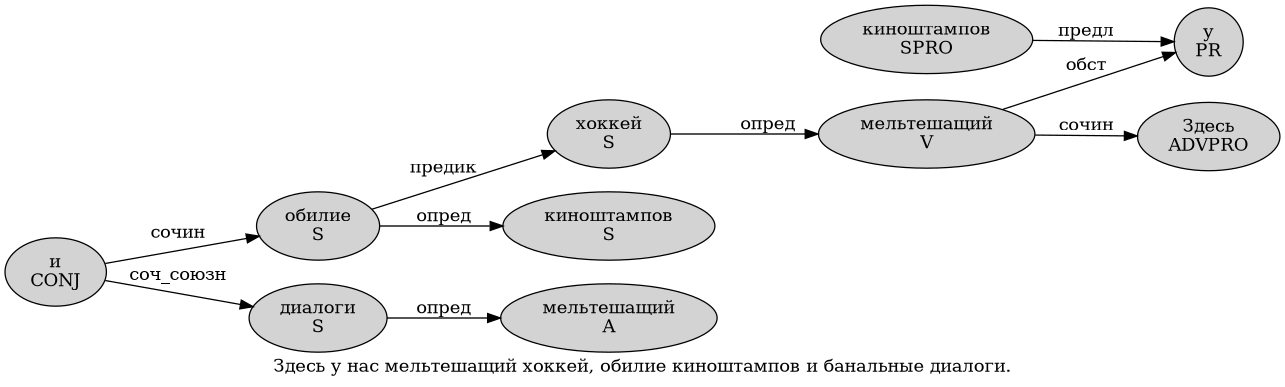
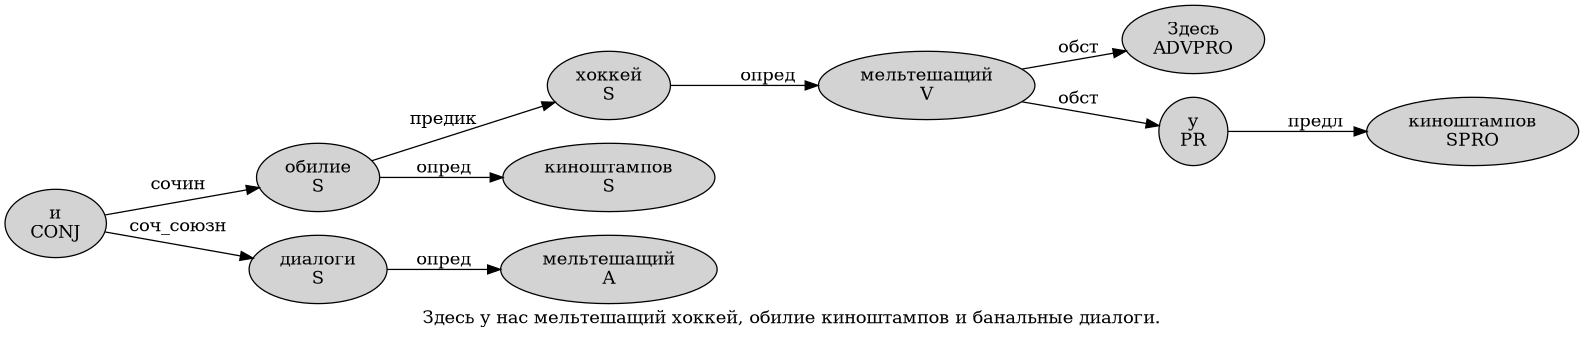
(1097, 41) -> (1291, 131)
(1086, 126) -> (1079, 48)
